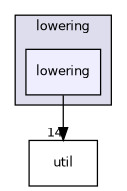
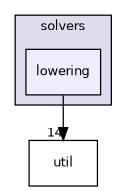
(63, 27) -> (63, 27)
